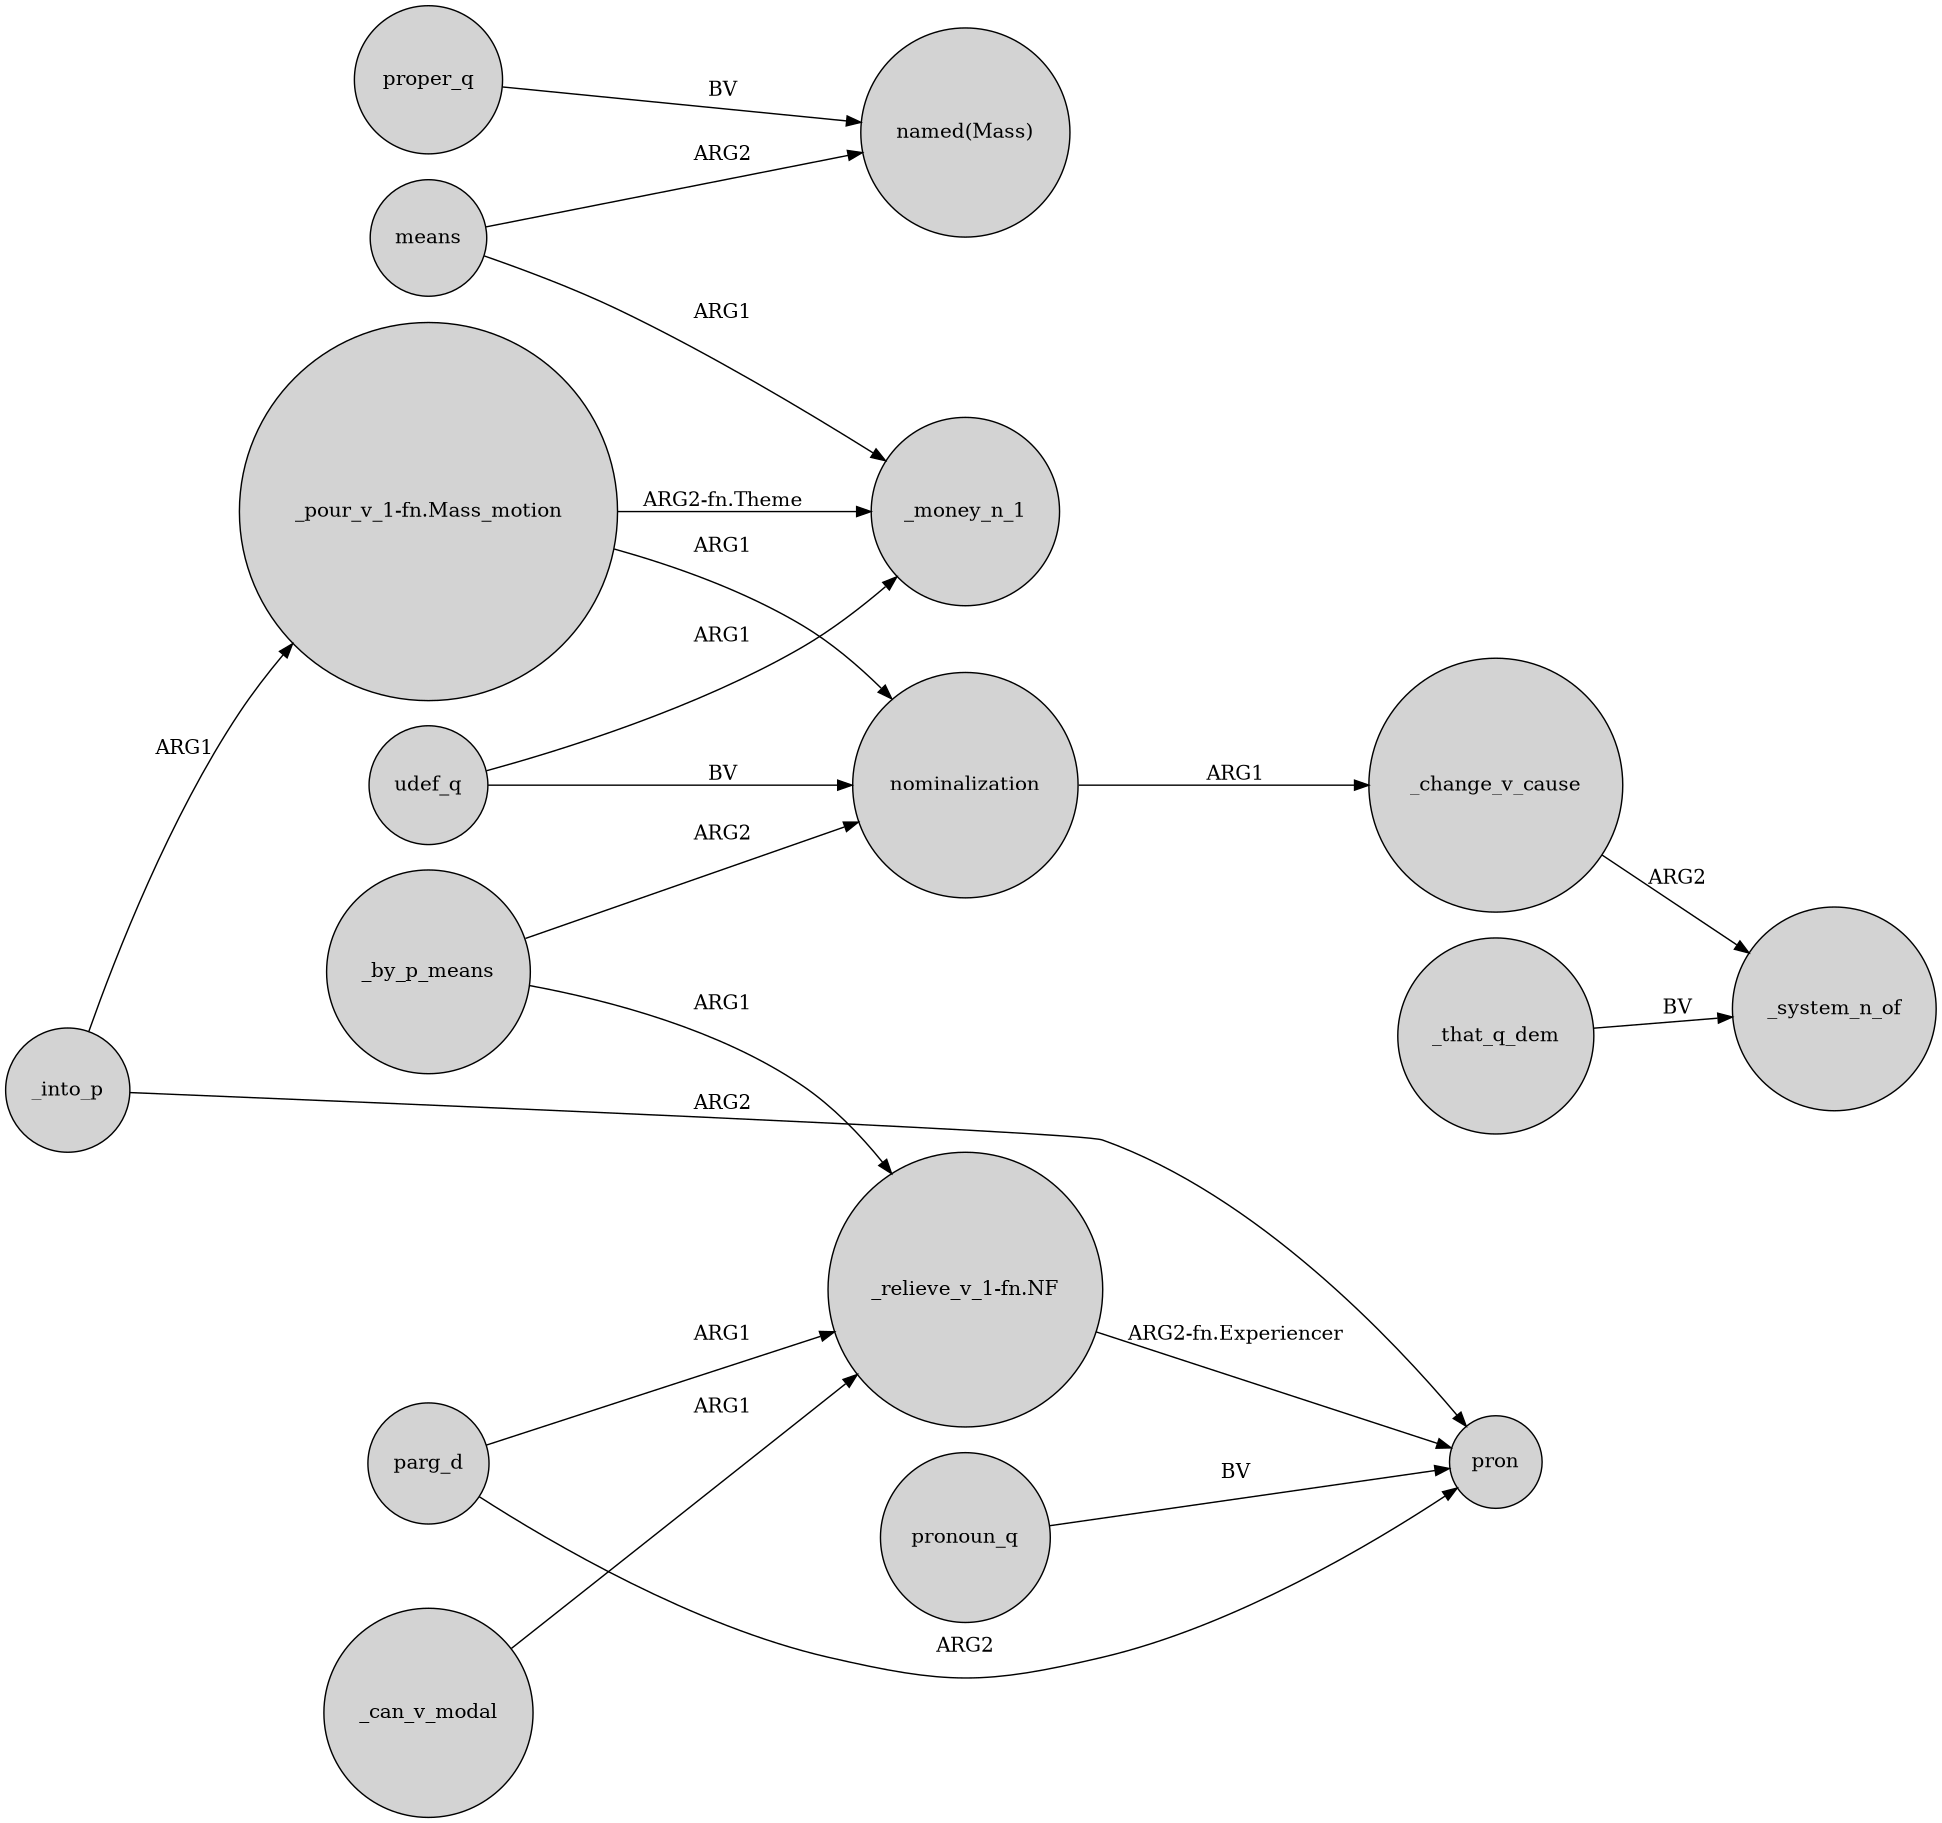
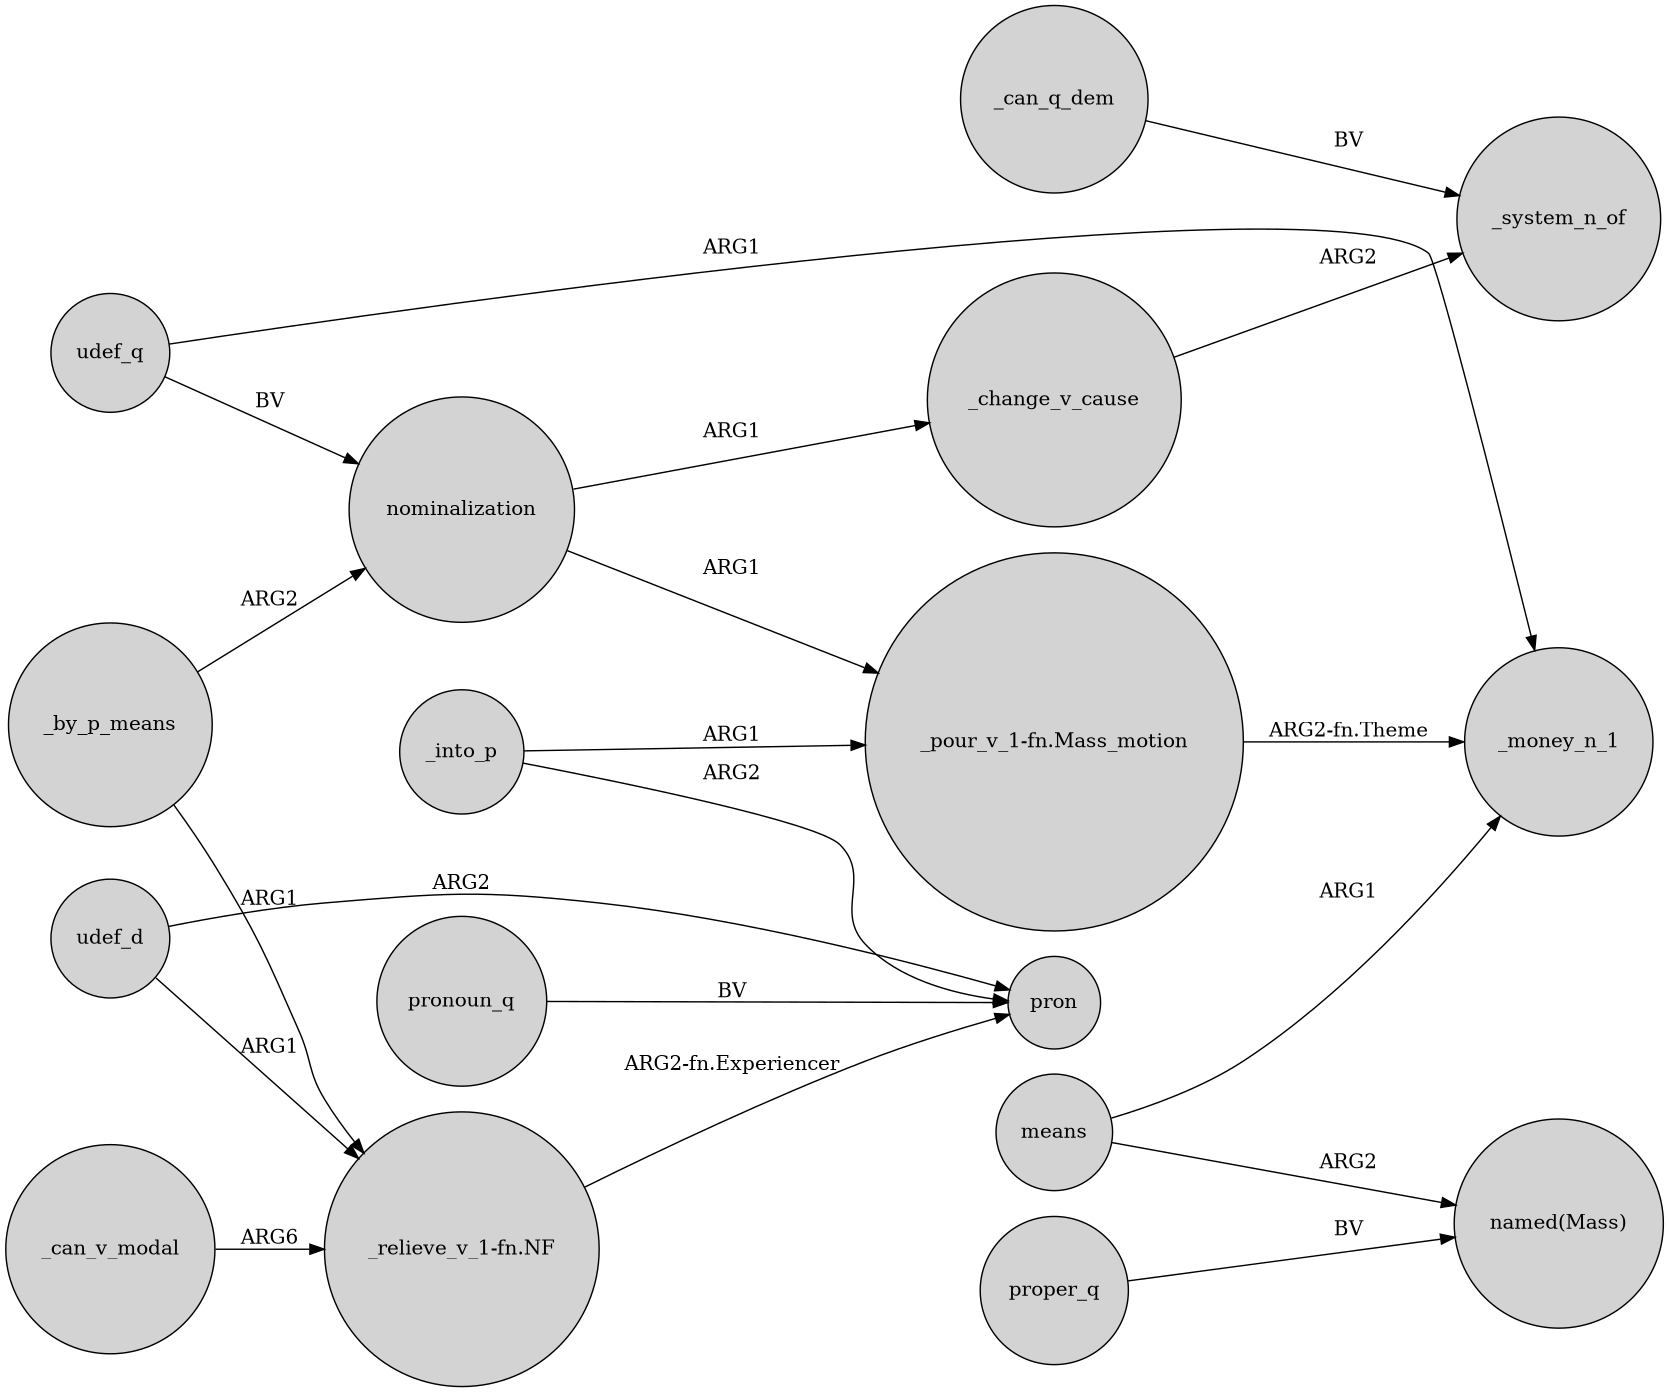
(757, 601) -> (716, 609)
(1496, 1036) -> (1054, 99)
(723, 1407) -> (270, 1239)
(428, 1463) -> (110, 939)
